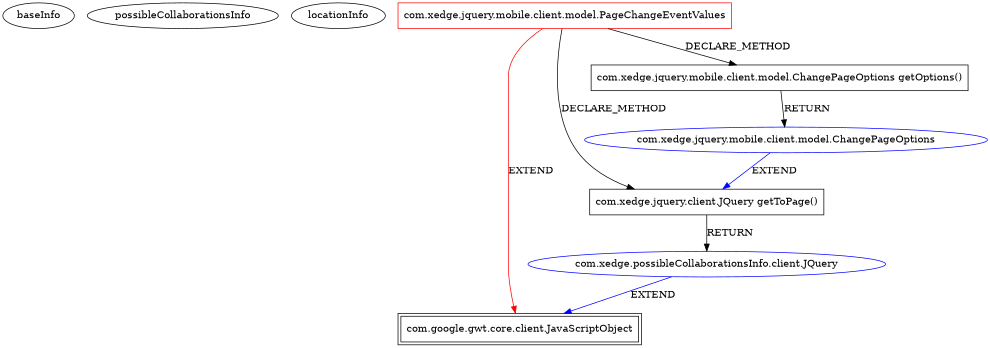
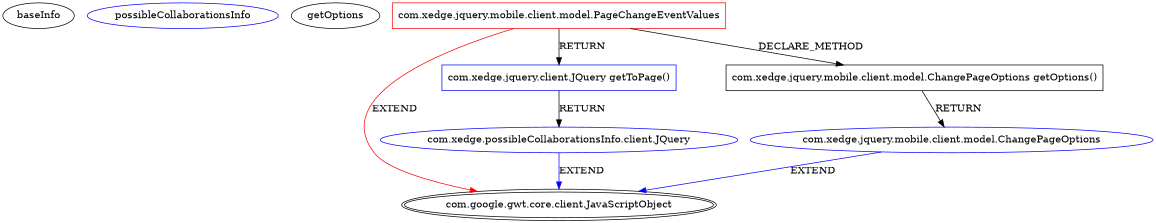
(183, 16) -> (183, 16)
(338, 16) -> (336, 16)
(614, 109) -> (582, 47)
(749, 169) -> (764, 171)
(707, 202) -> (559, 78)
(520, 329) -> (559, 205)
